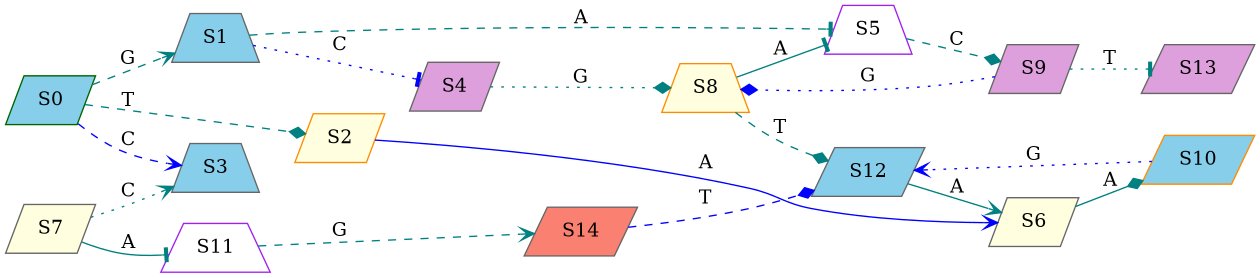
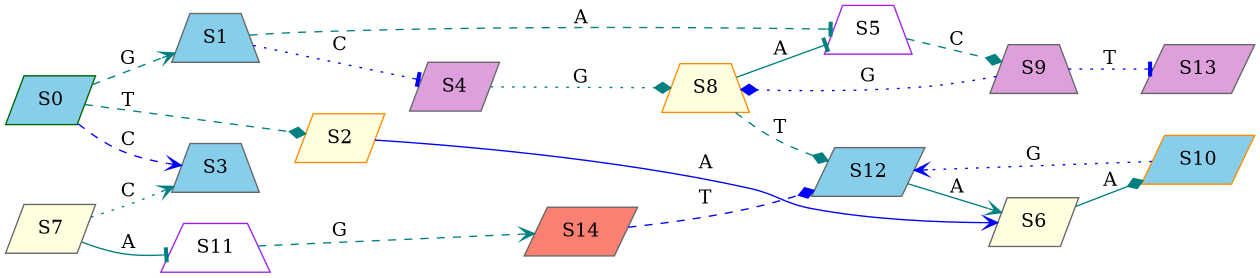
(1034, 69) -> (1034, 69)
(1108, 69) -> (1107, 69)
